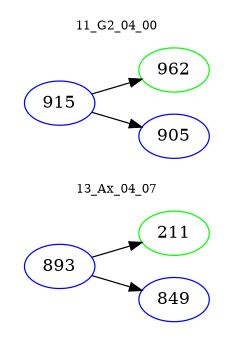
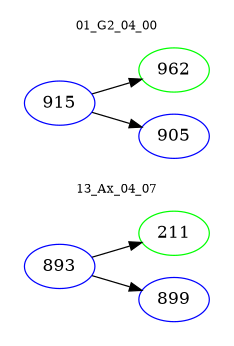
(117, 26) -> (117, 26)
(174, 300) -> (174, 300)
